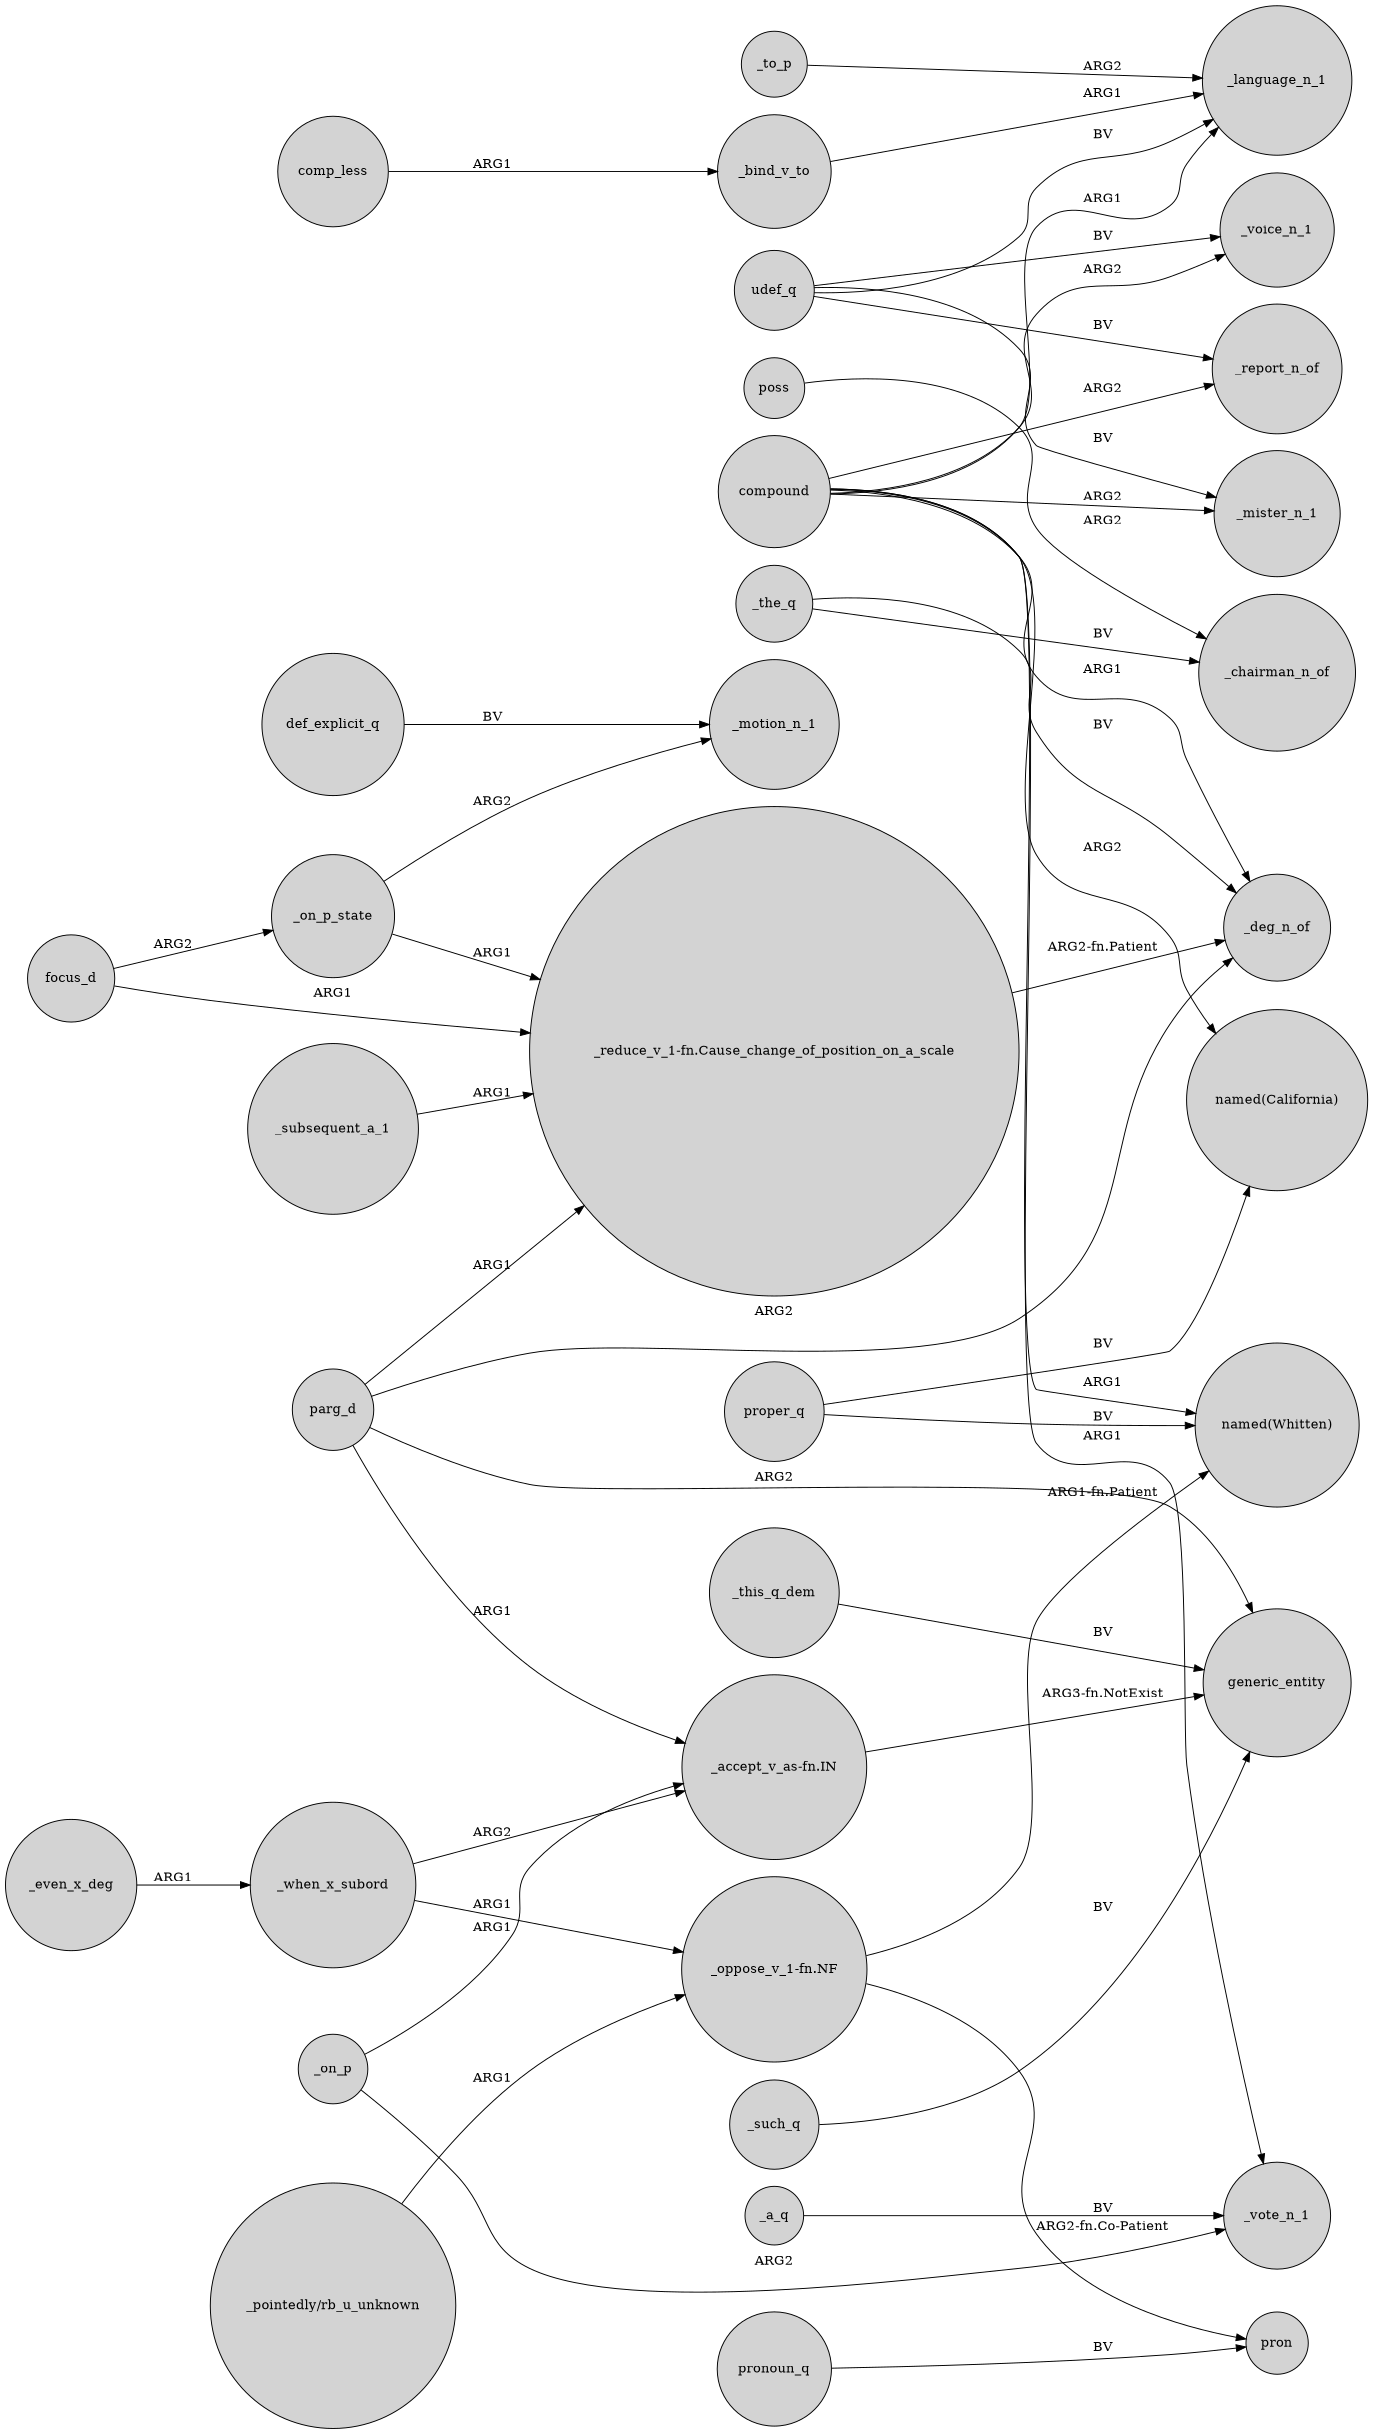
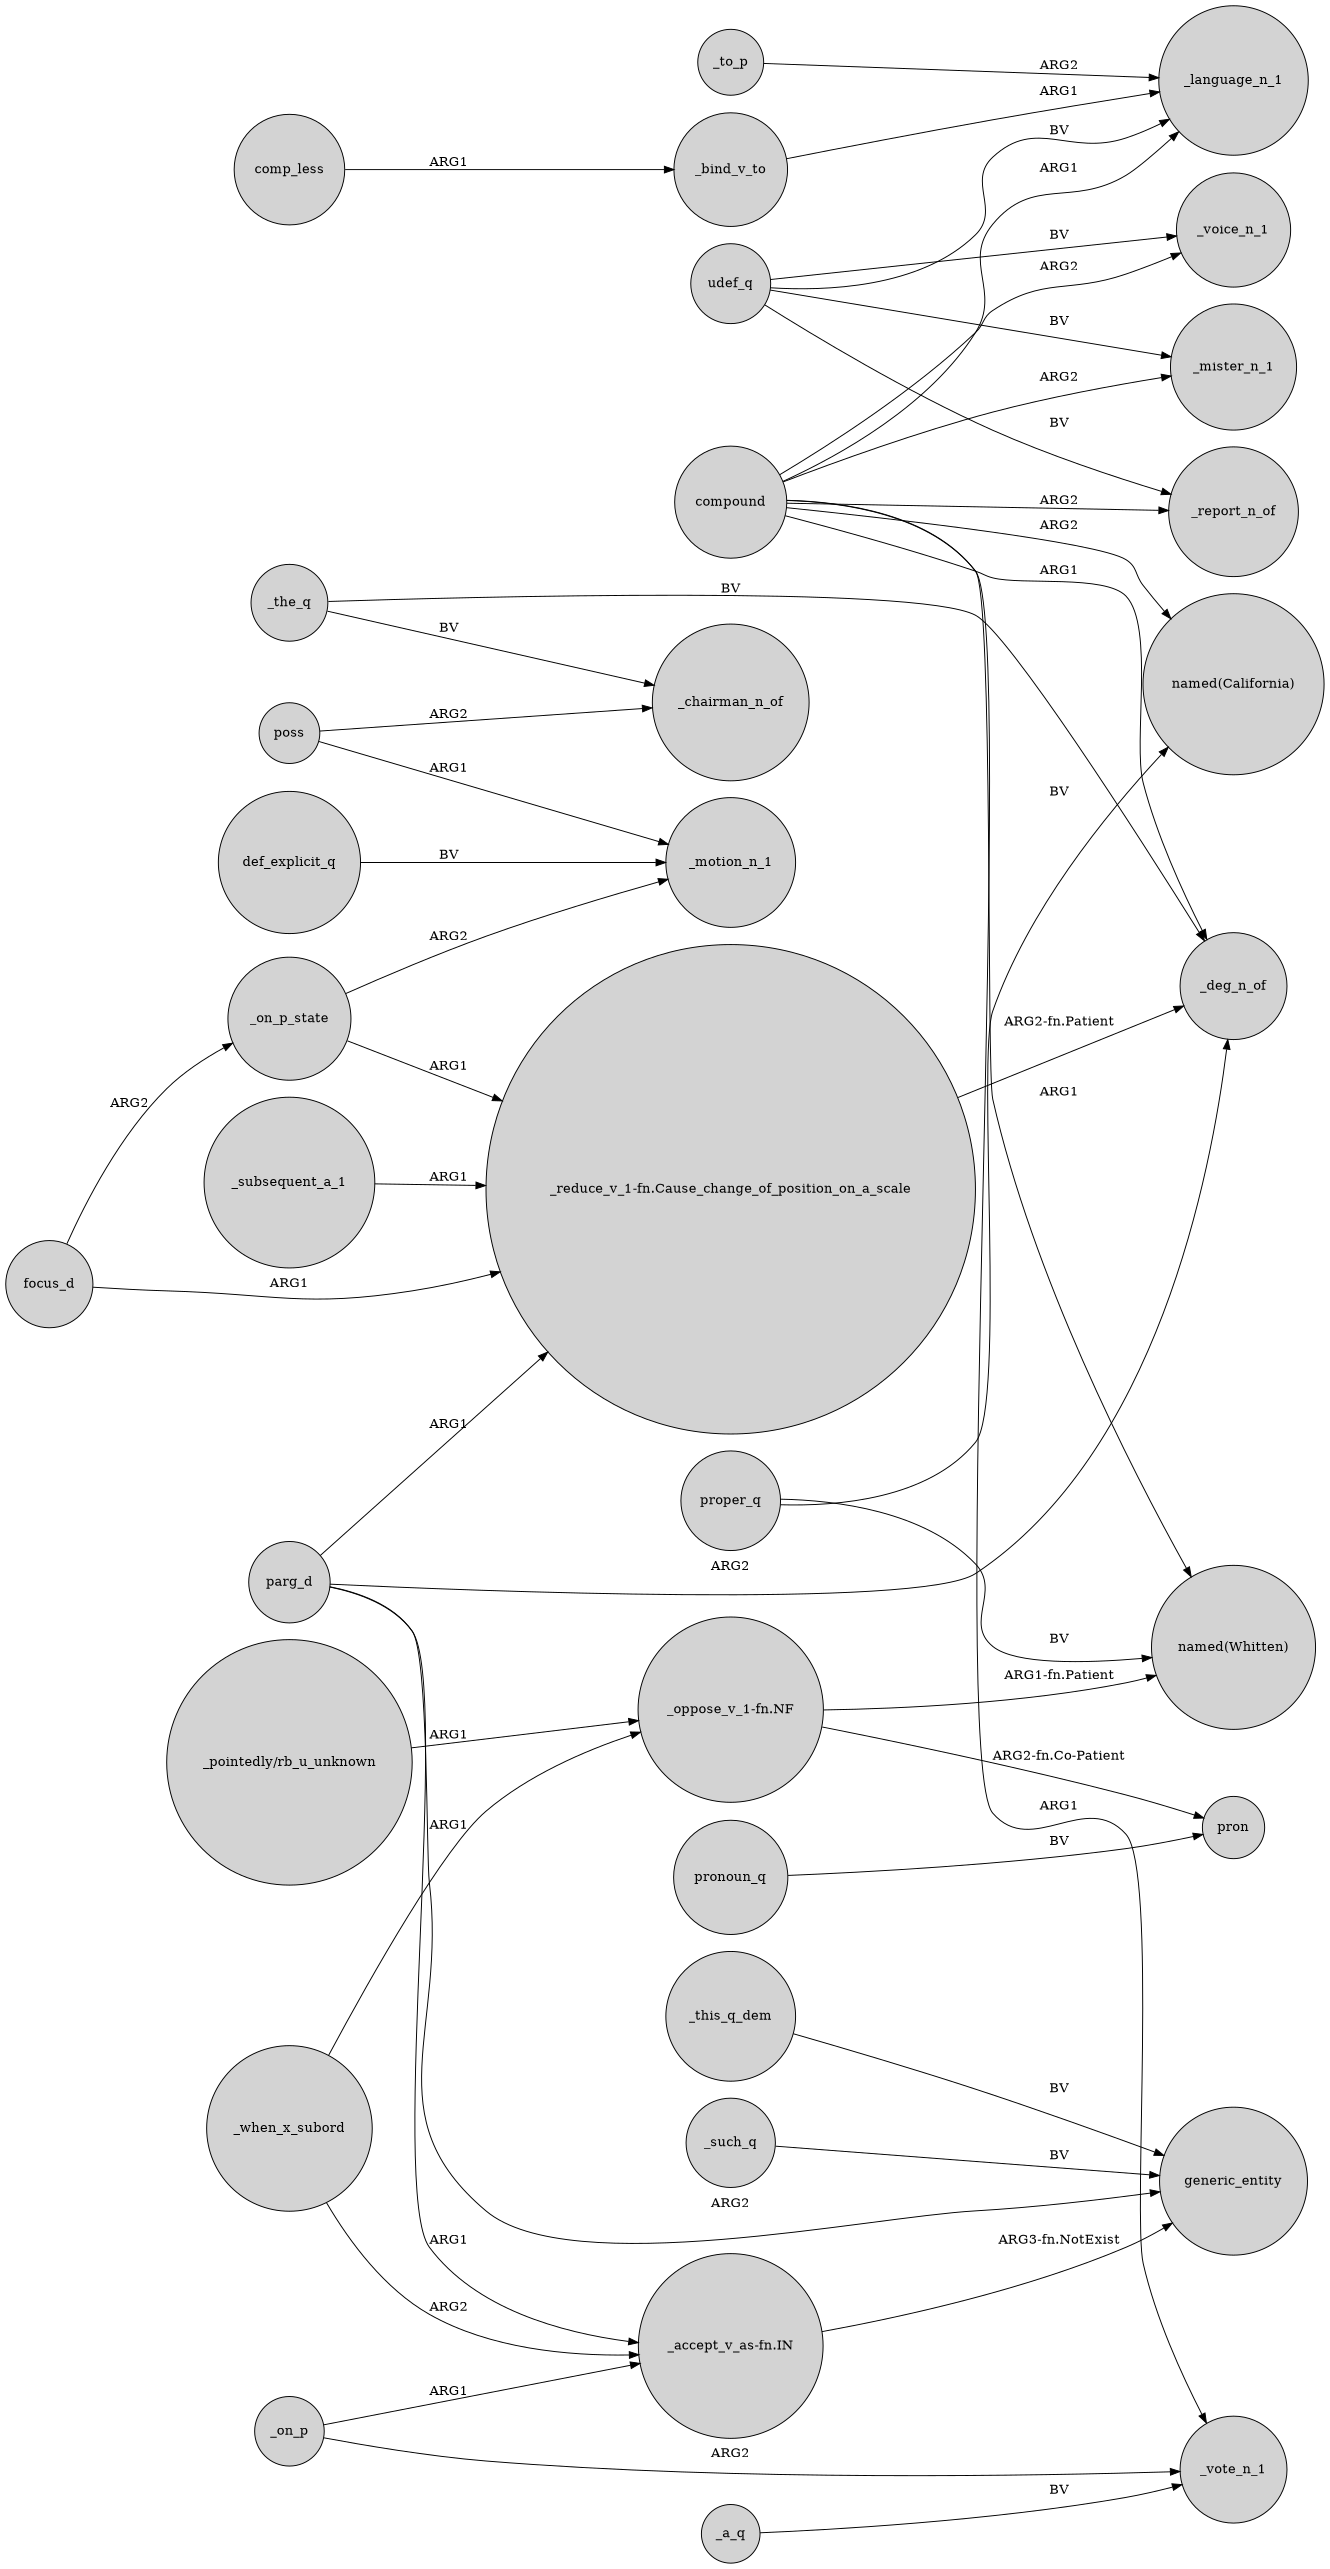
none -> (489, 792)
(71, 1885) -> none
